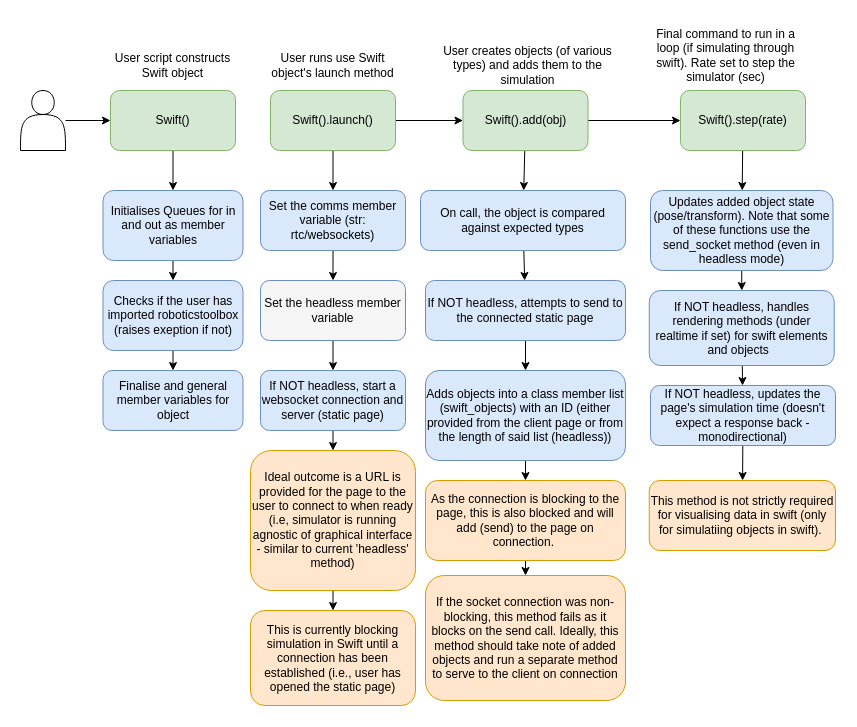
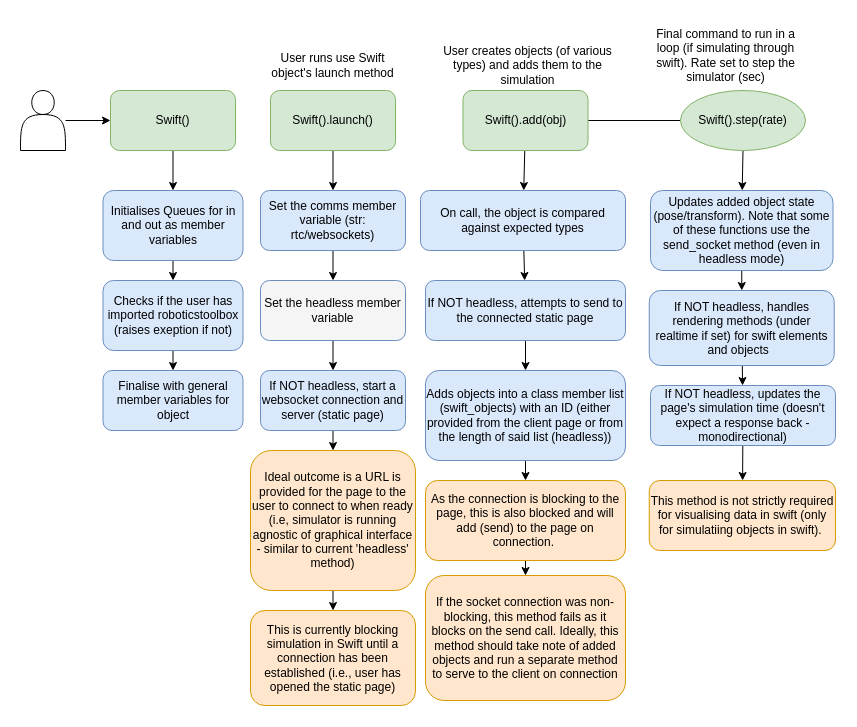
(173, 66) -> none
(426, 121) -> none
(672, 121) -> (675, 121)
(743, 121) -> (743, 121)
(174, 401) -> (174, 401)
